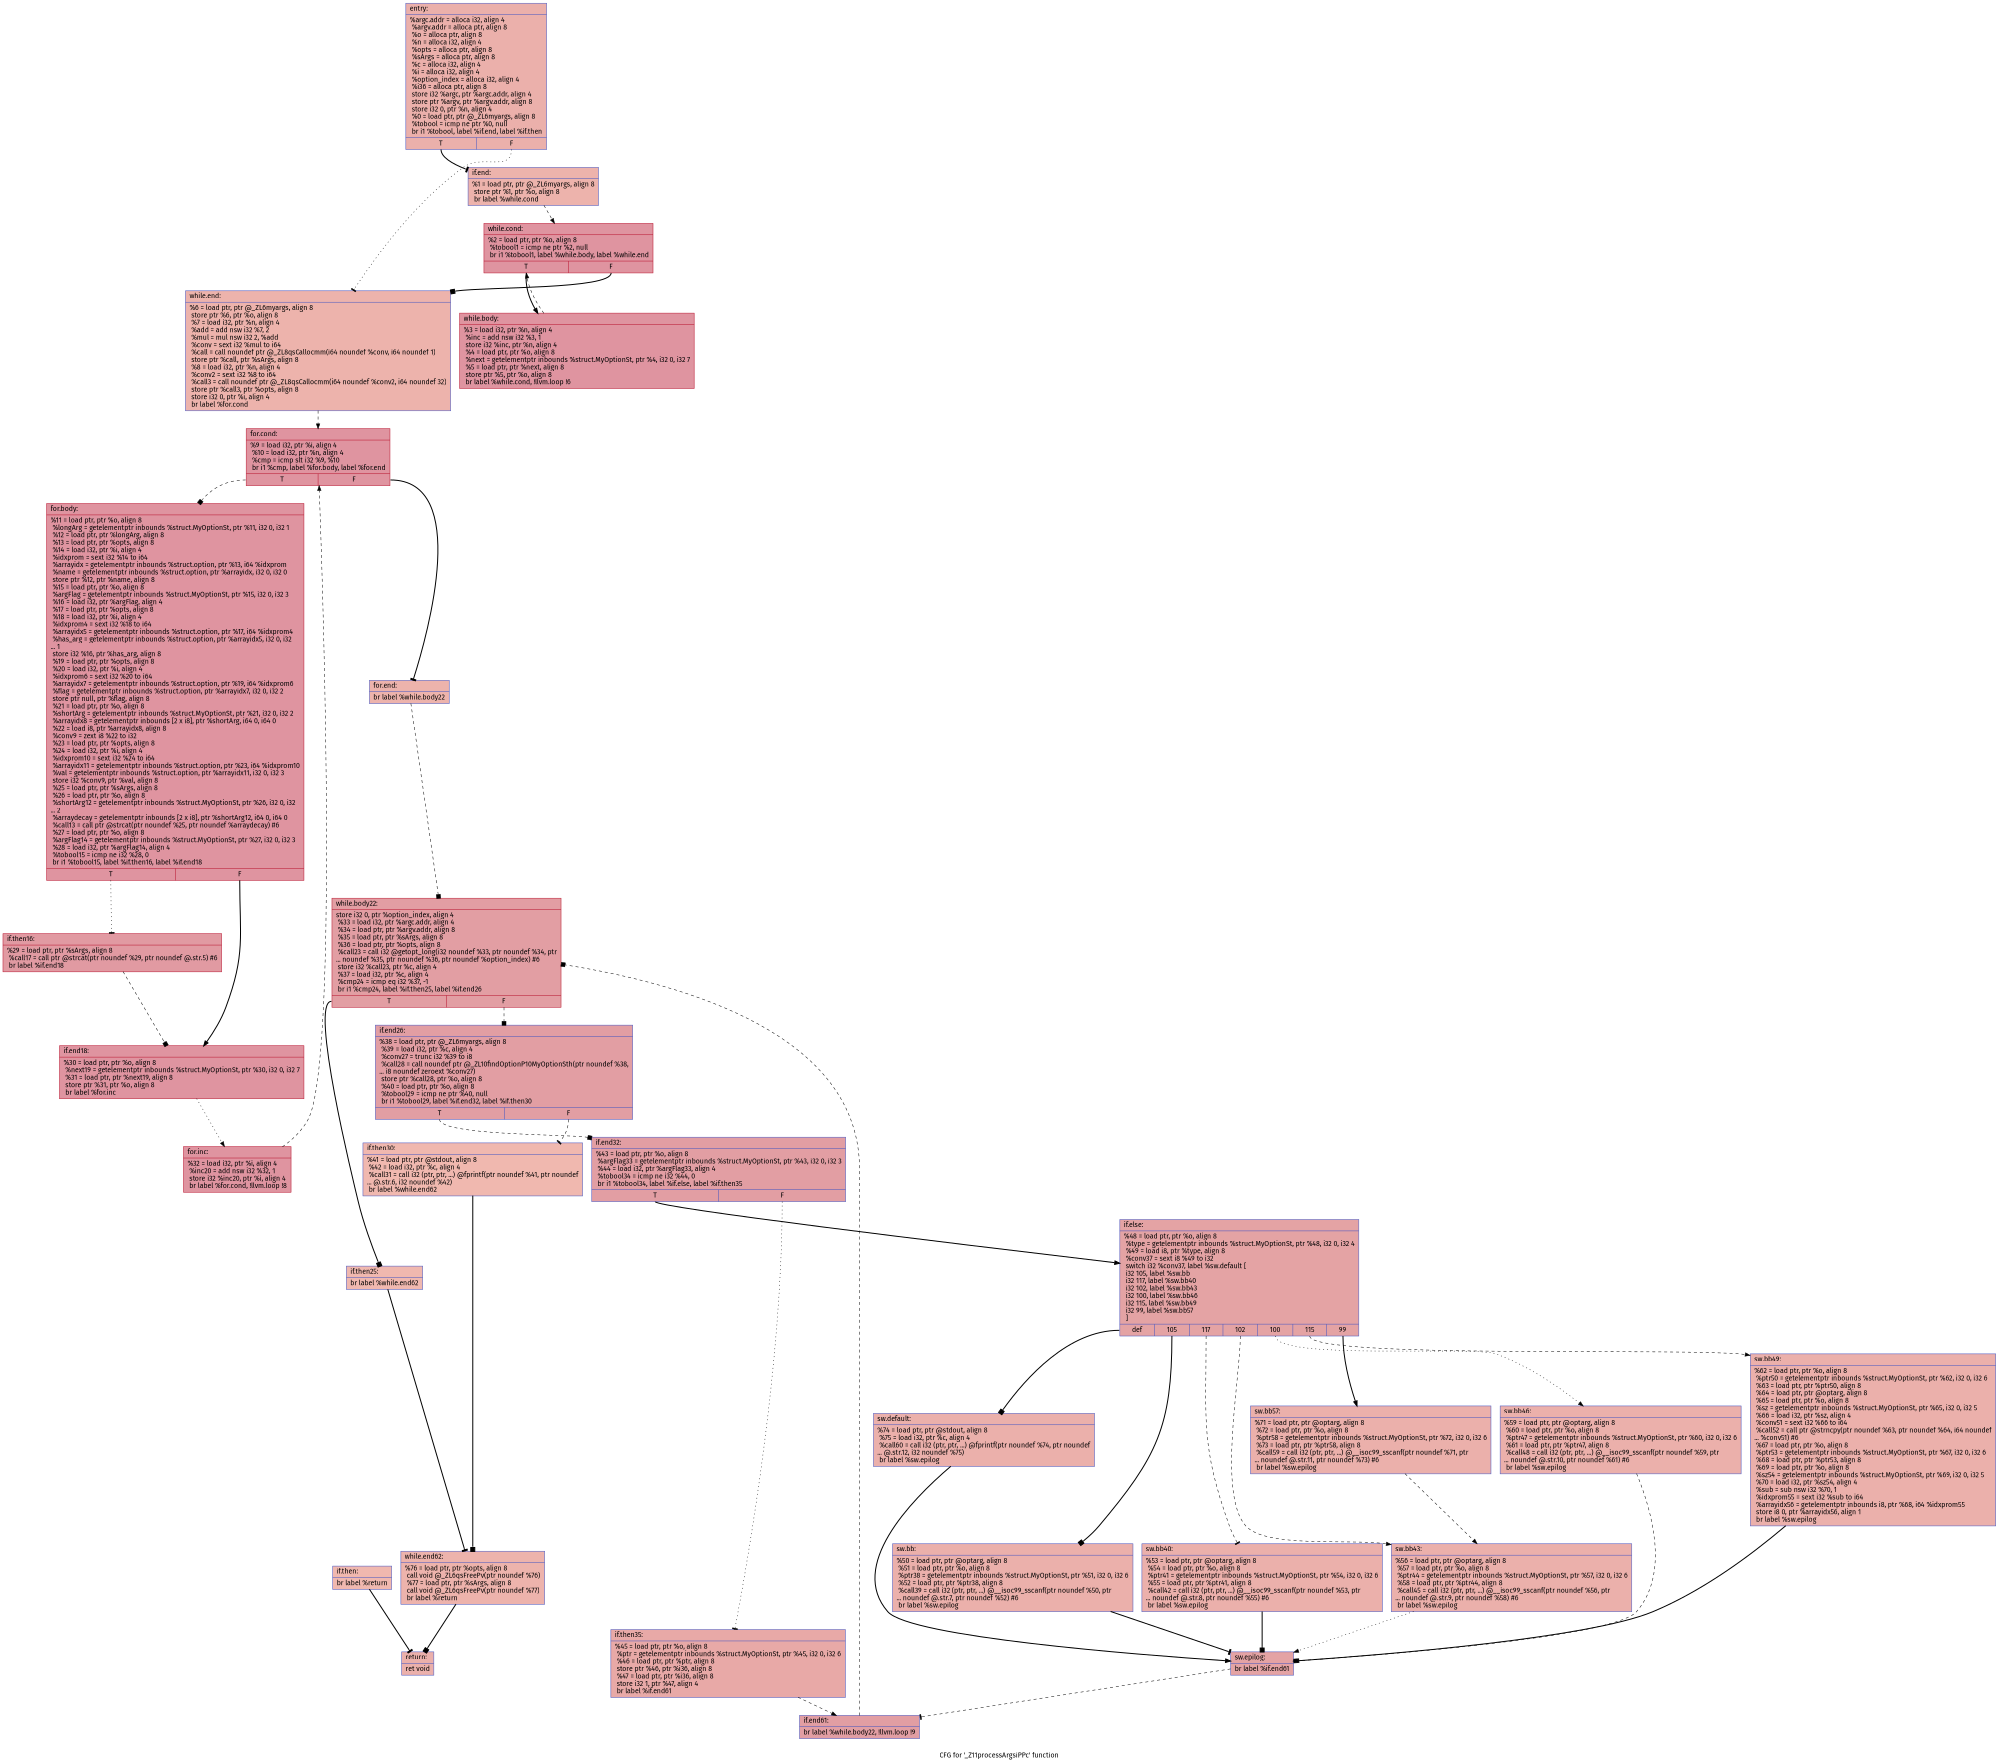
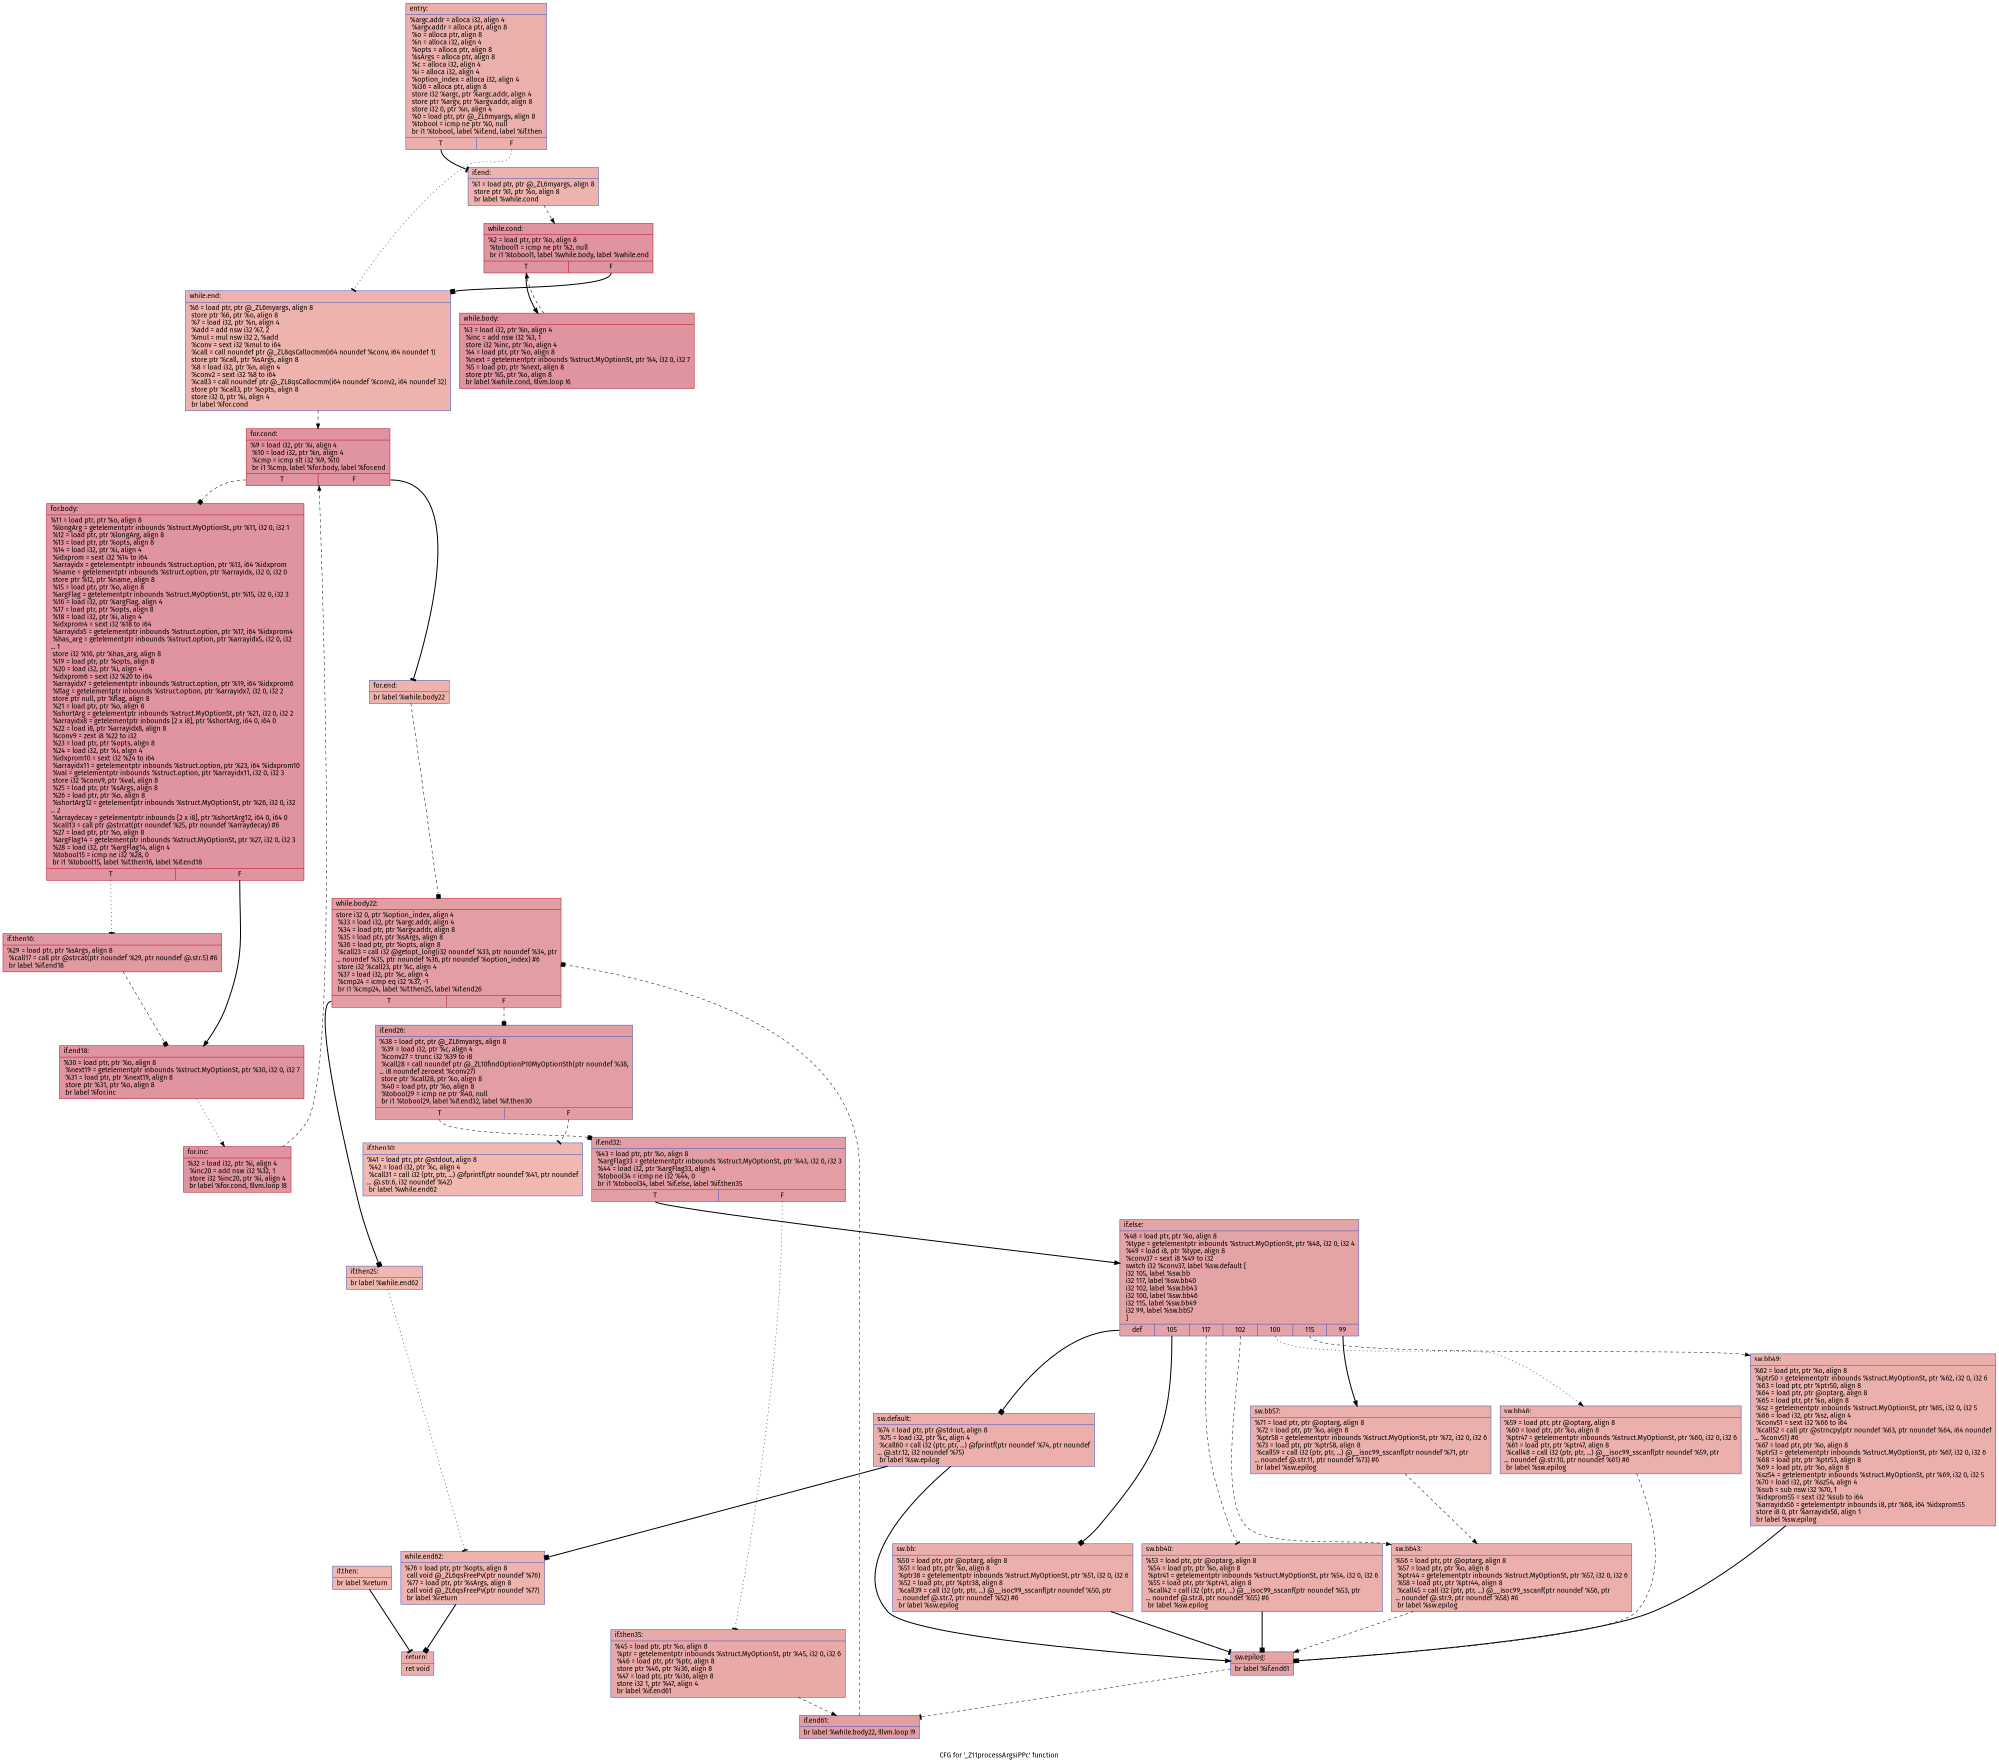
(473, 1371) -> (719, 1511)
(426, 1419) -> (426, 1419)
(1356, 1631) -> (1356, 1631)
